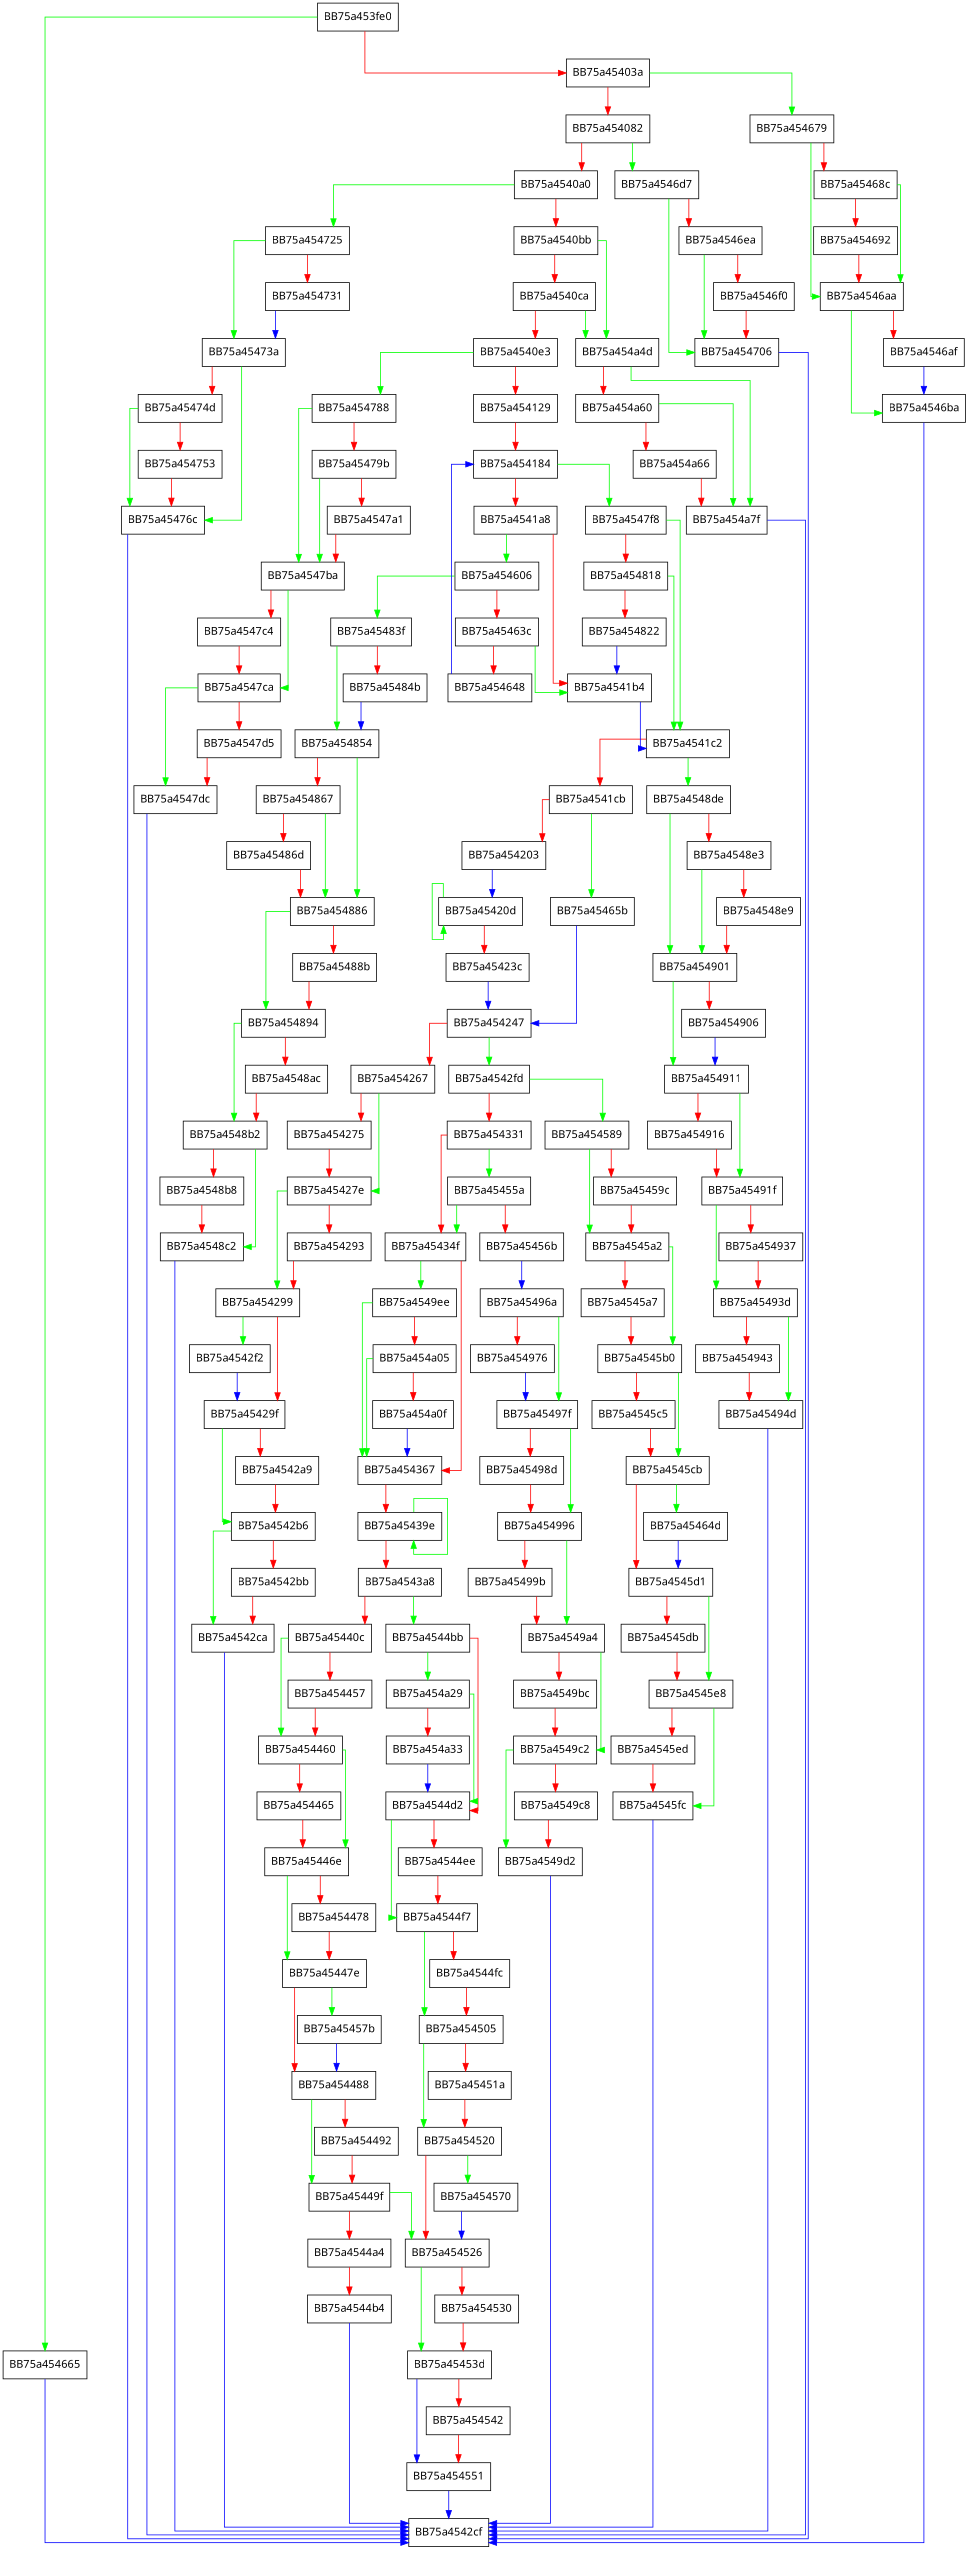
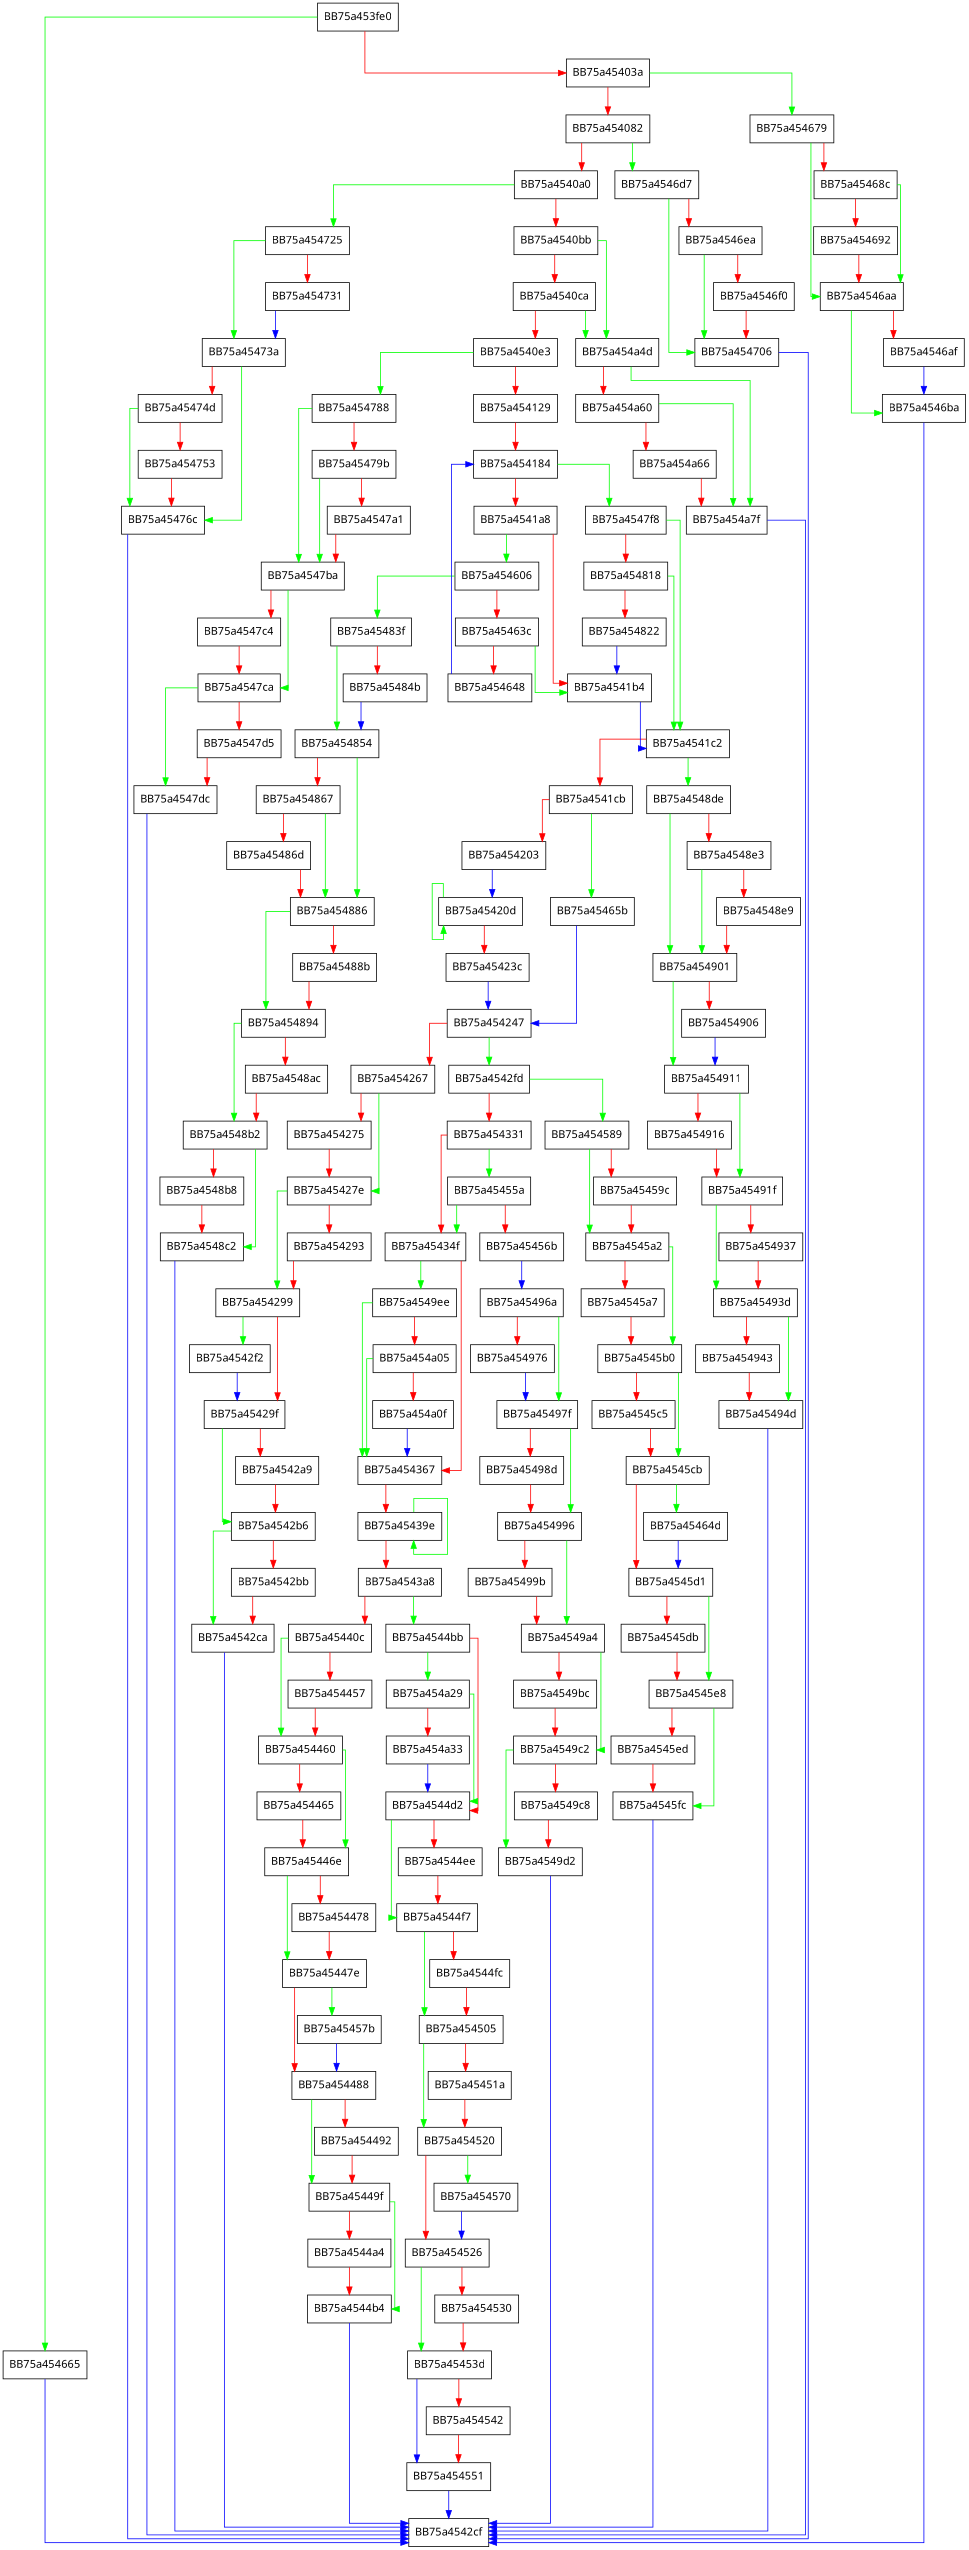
(411, 2201) -> (395, 2253)
